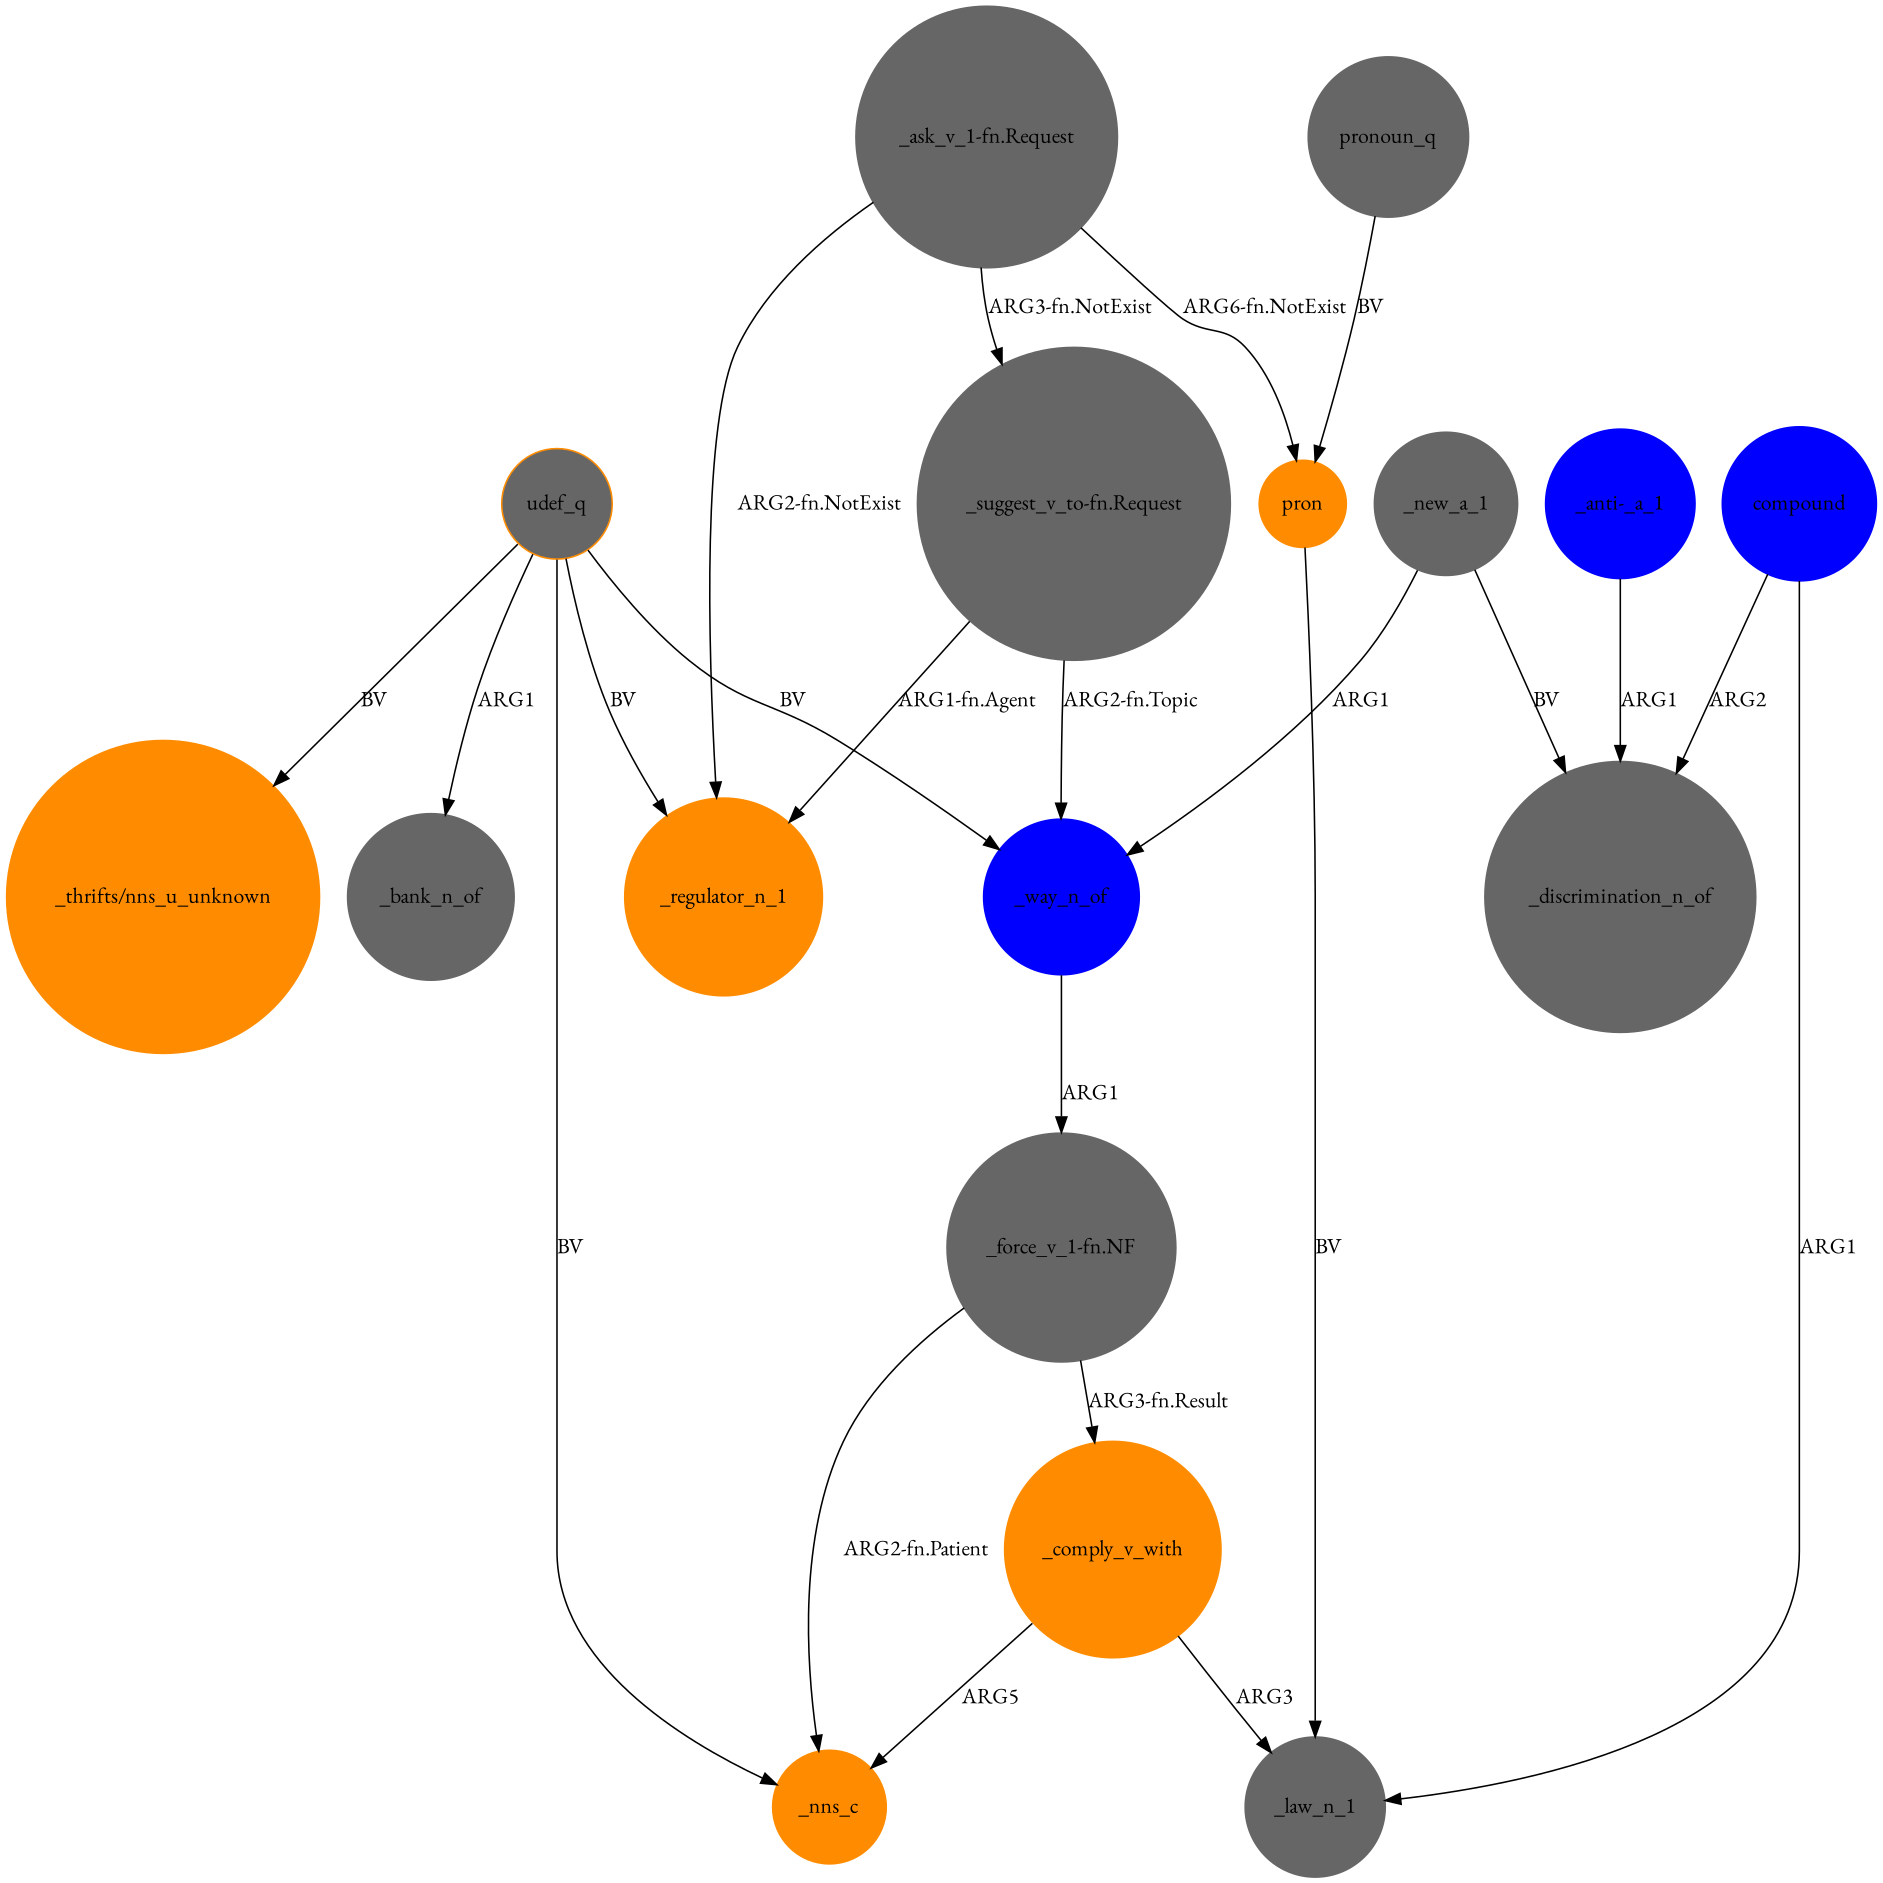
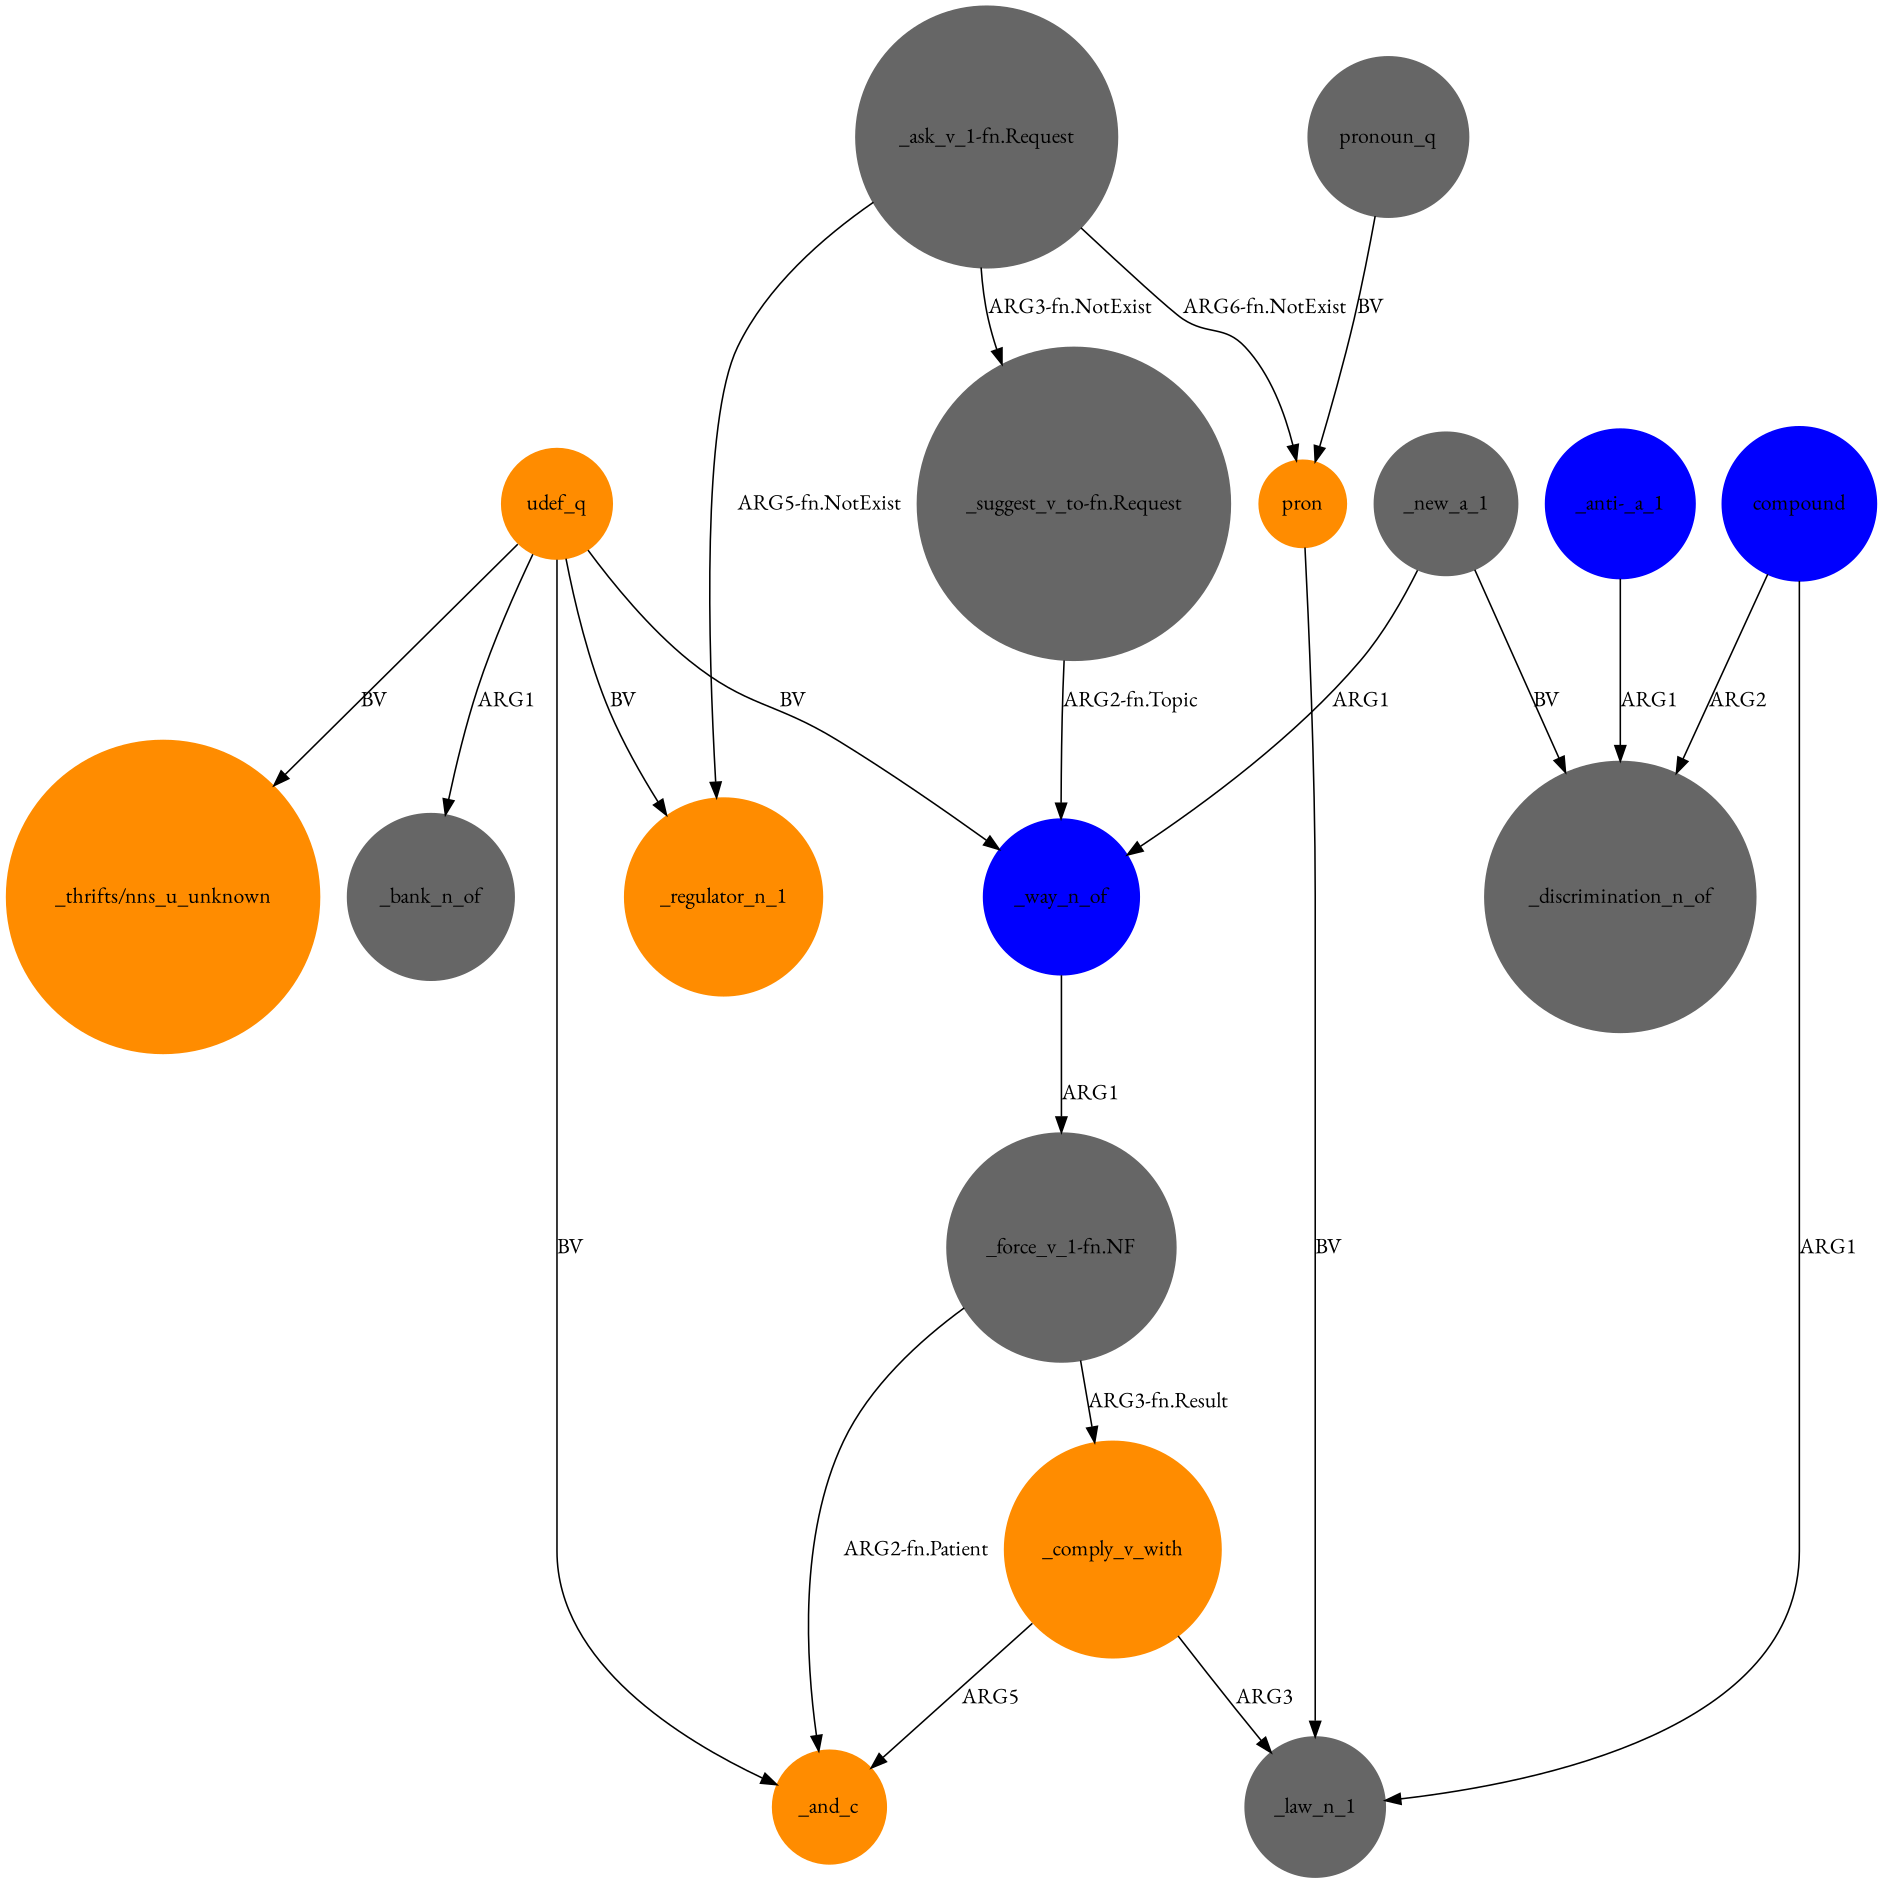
(557, 504) -> (557, 504)
(820, 504) -> (820, 504)
(885, 716) -> none
(829, 1807) -> (829, 1807)
